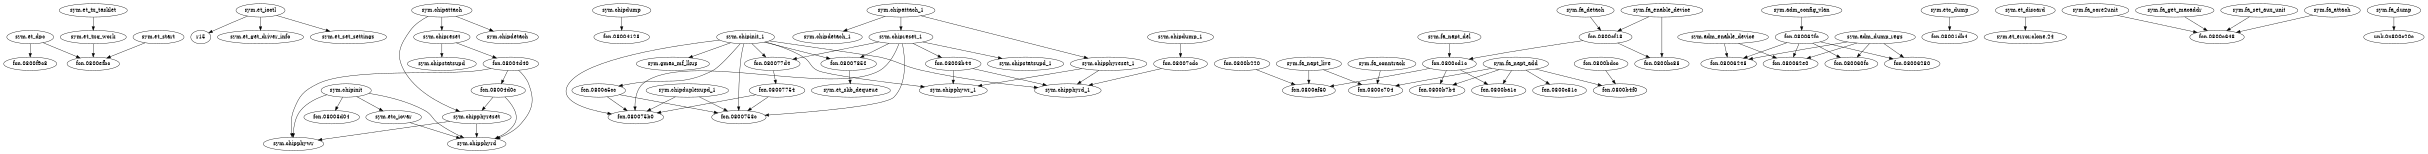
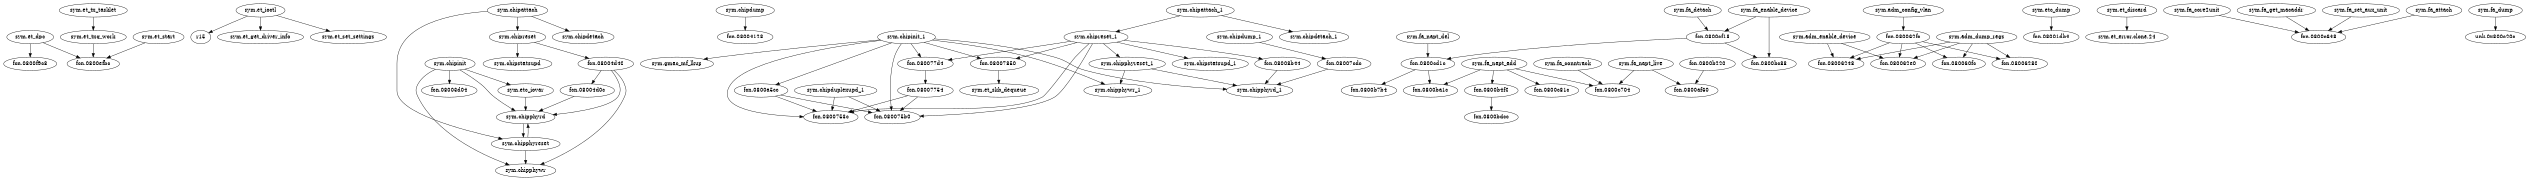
(1003, 37) -> (1110, 49)
(953, 74) -> none
(1479, 76) -> none
(1609, 76) -> (1491, 102)
(1382, 77) -> none
(489, 102) -> (523, 129)
